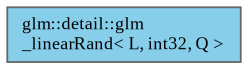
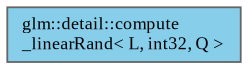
(124, 35) -> (124, 35)
